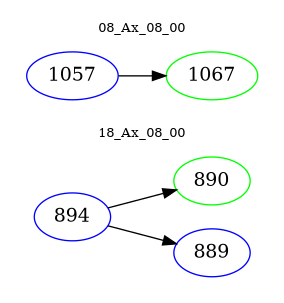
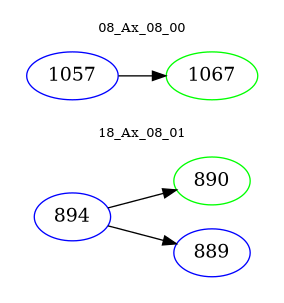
(142, 134) -> (142, 134)
